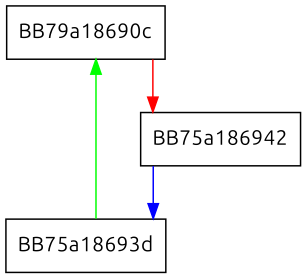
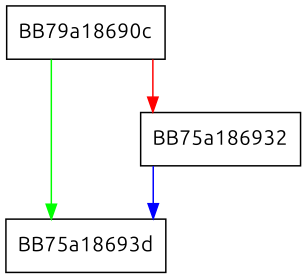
(221, 139) -> (221, 139)
(96, 146) -> (51, 132)
